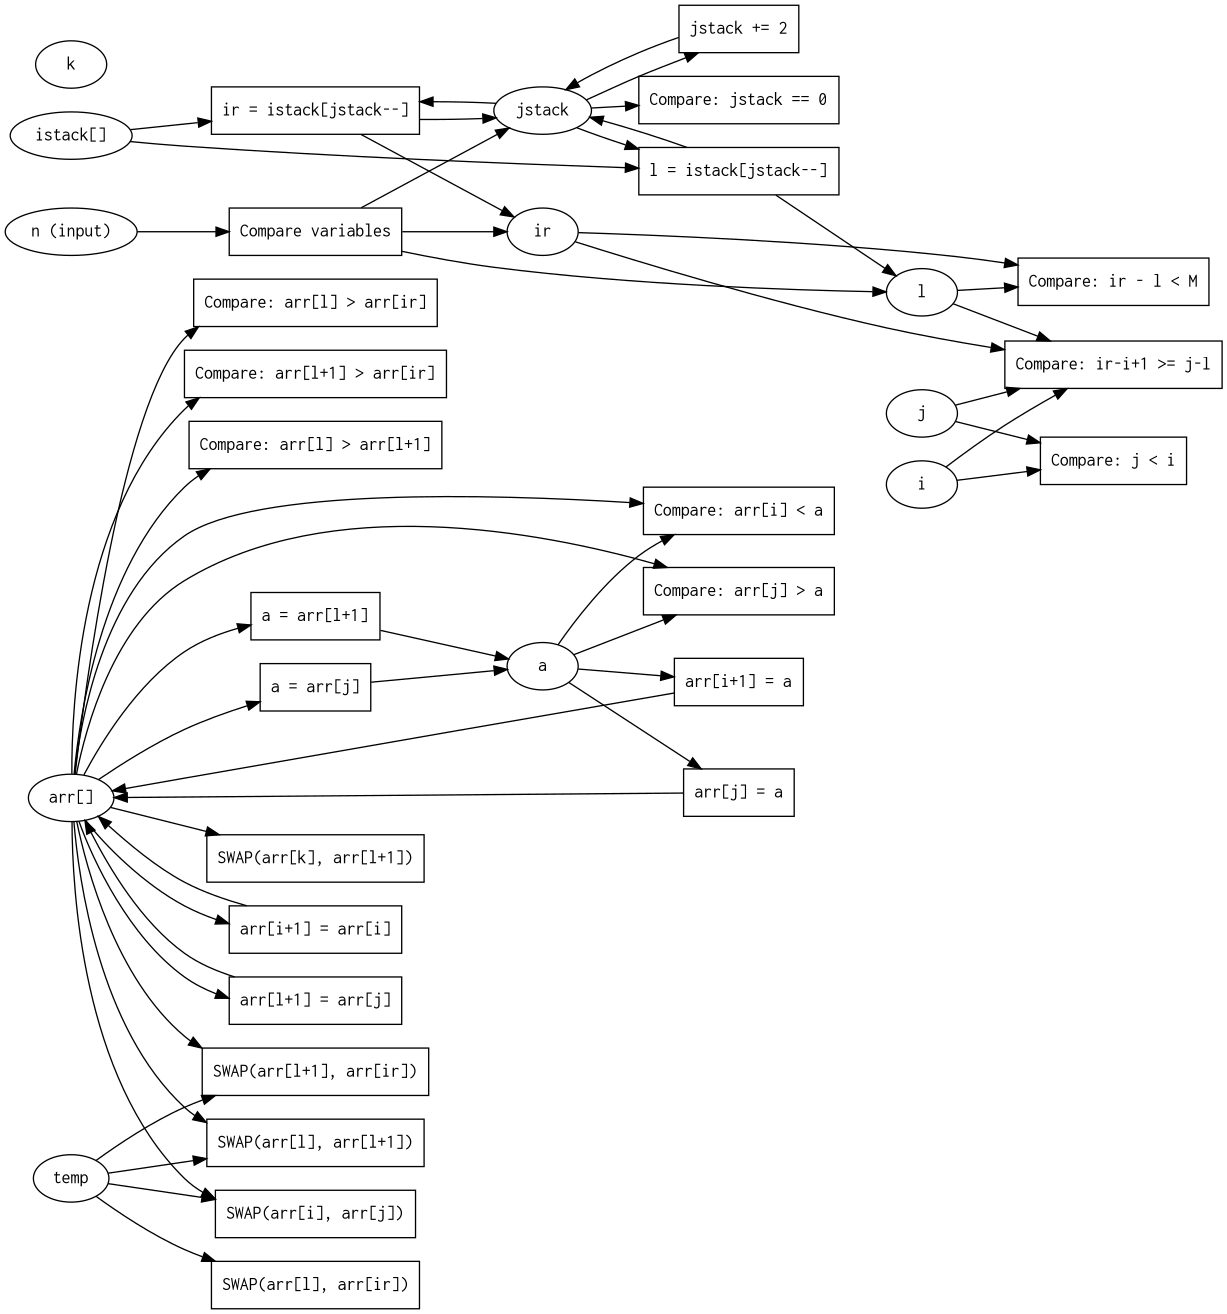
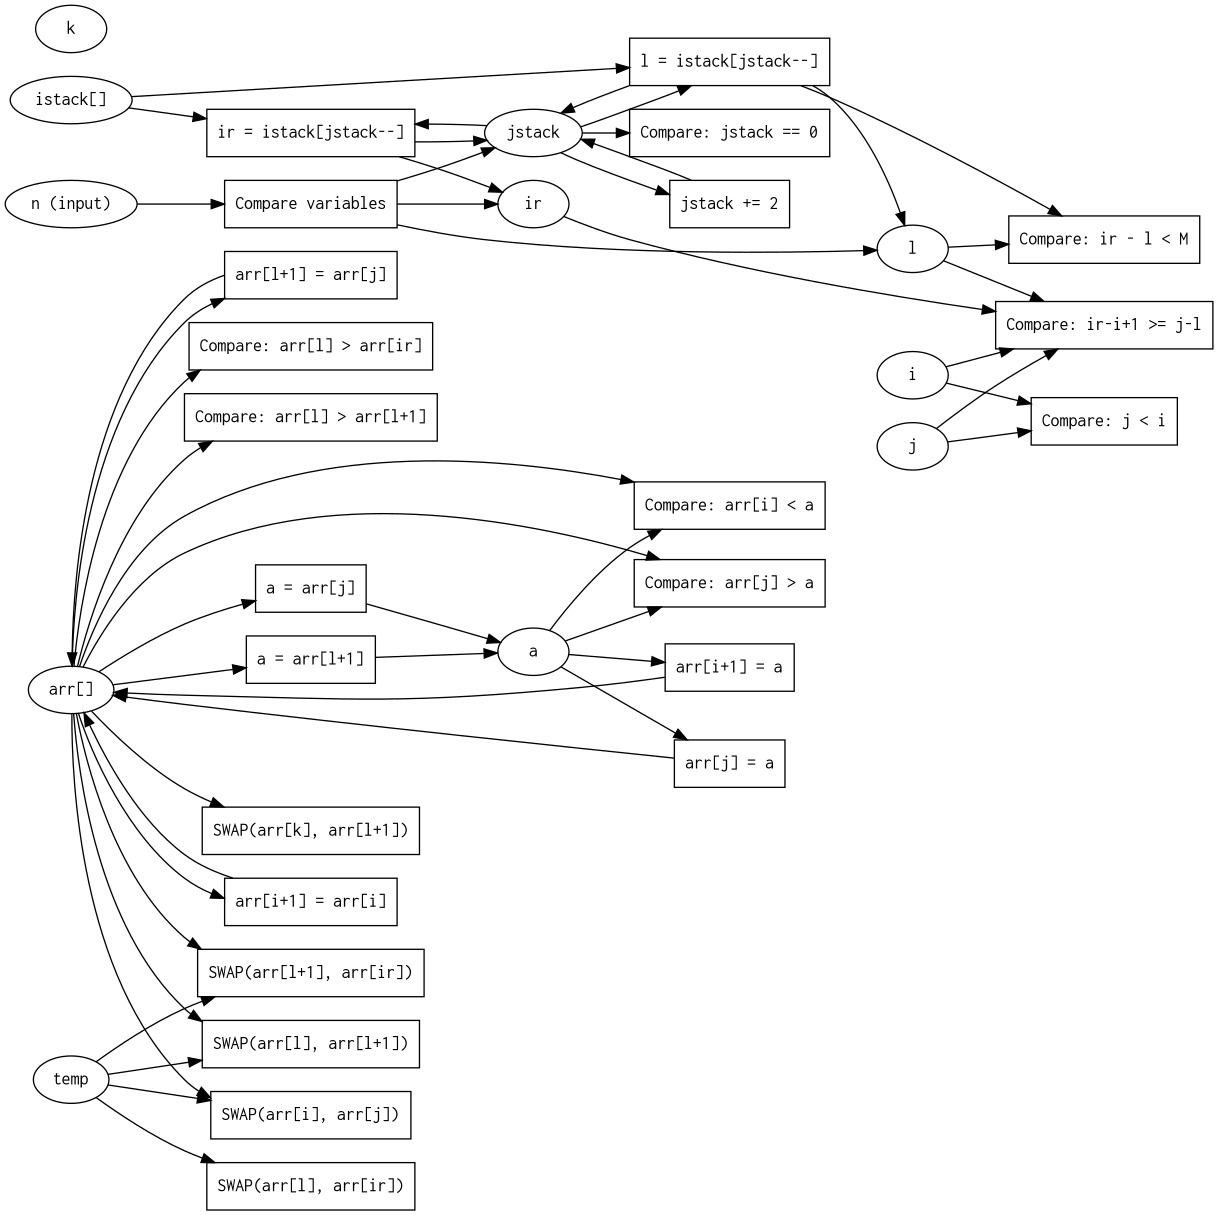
(792, 243) -> (927, 144)
(315, 374) -> none
